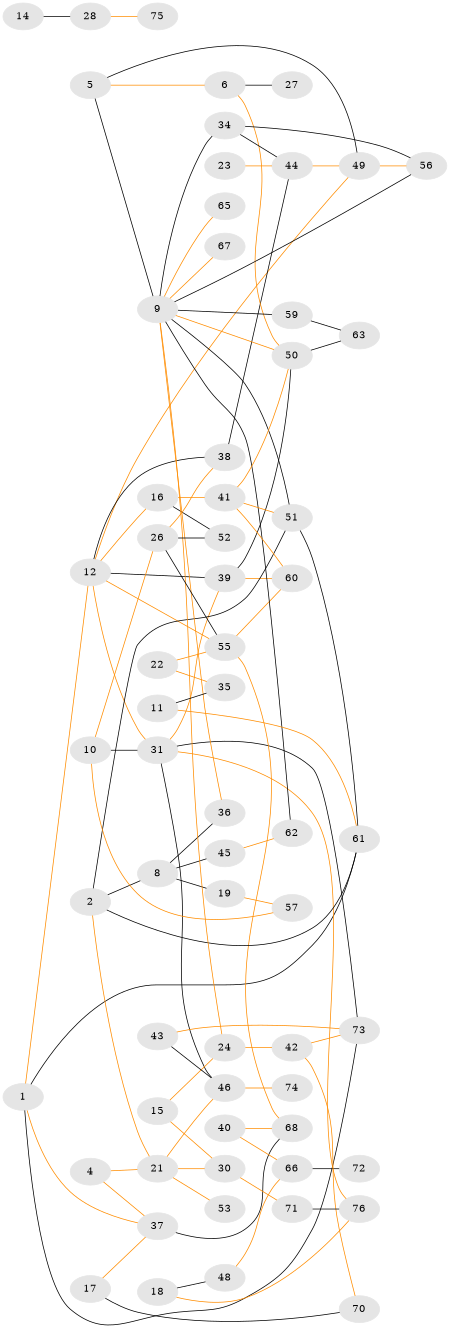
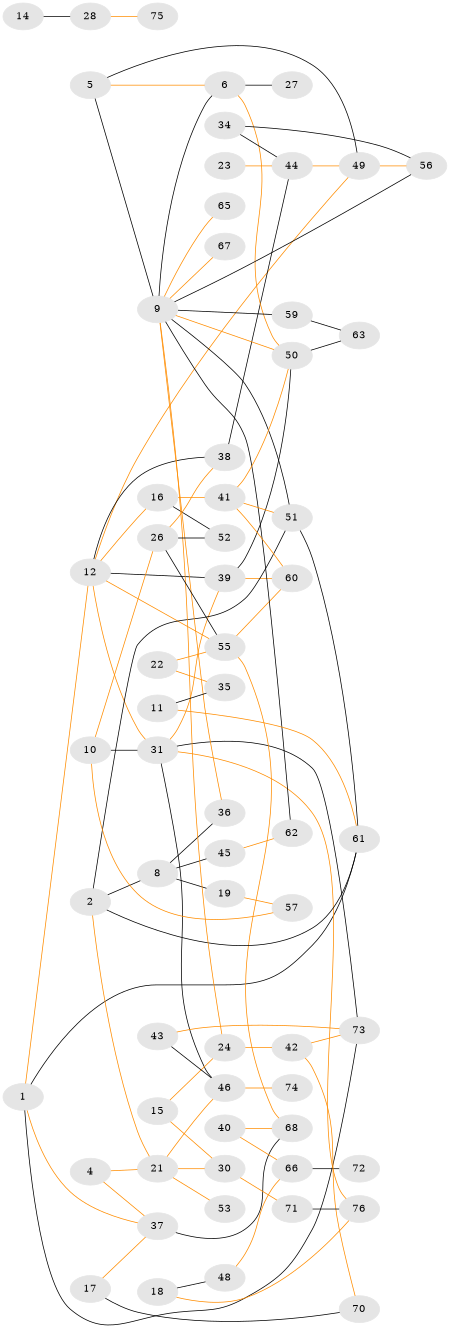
(177, 213) -> (174, 192)
